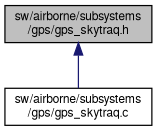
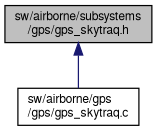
(78, 107) -> (78, 107)
